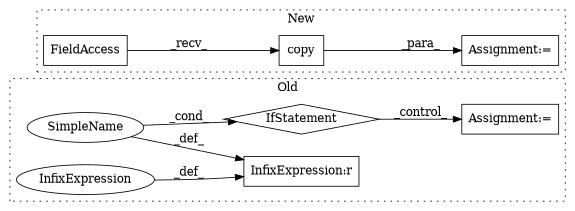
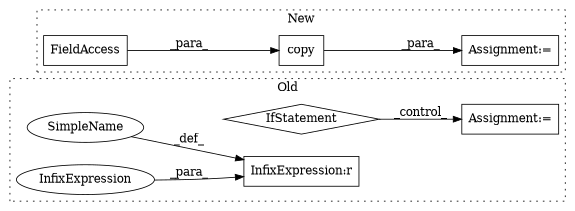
(189, 44) -> (189, 44)
(186, 124) -> none
(189, 173) -> (189, 173)
